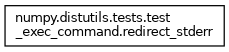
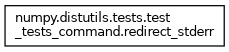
(115, 26) -> (115, 26)
